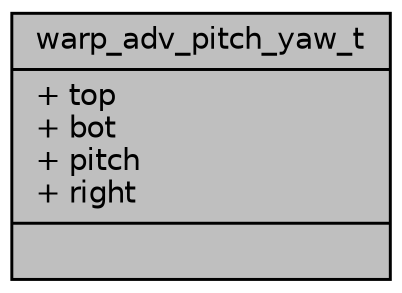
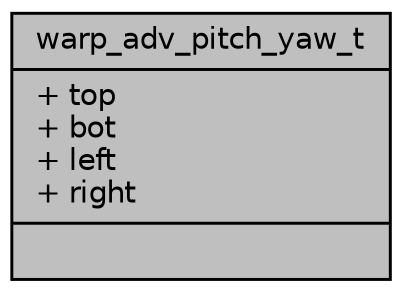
(89, 161) -> (77, 161)
